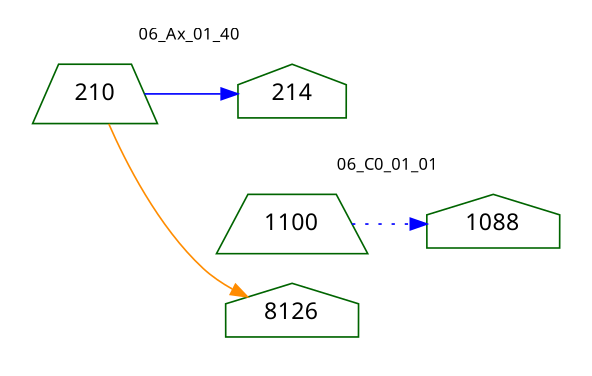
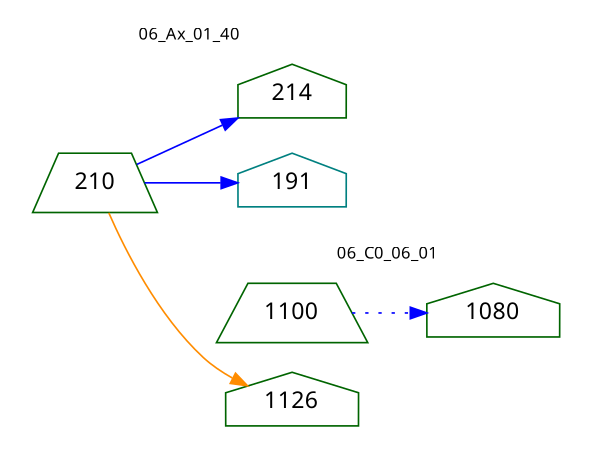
(388, 166) -> (388, 254)
none -> (292, 183)
(493, 224) -> (493, 313)
(292, 313) -> (292, 402)
